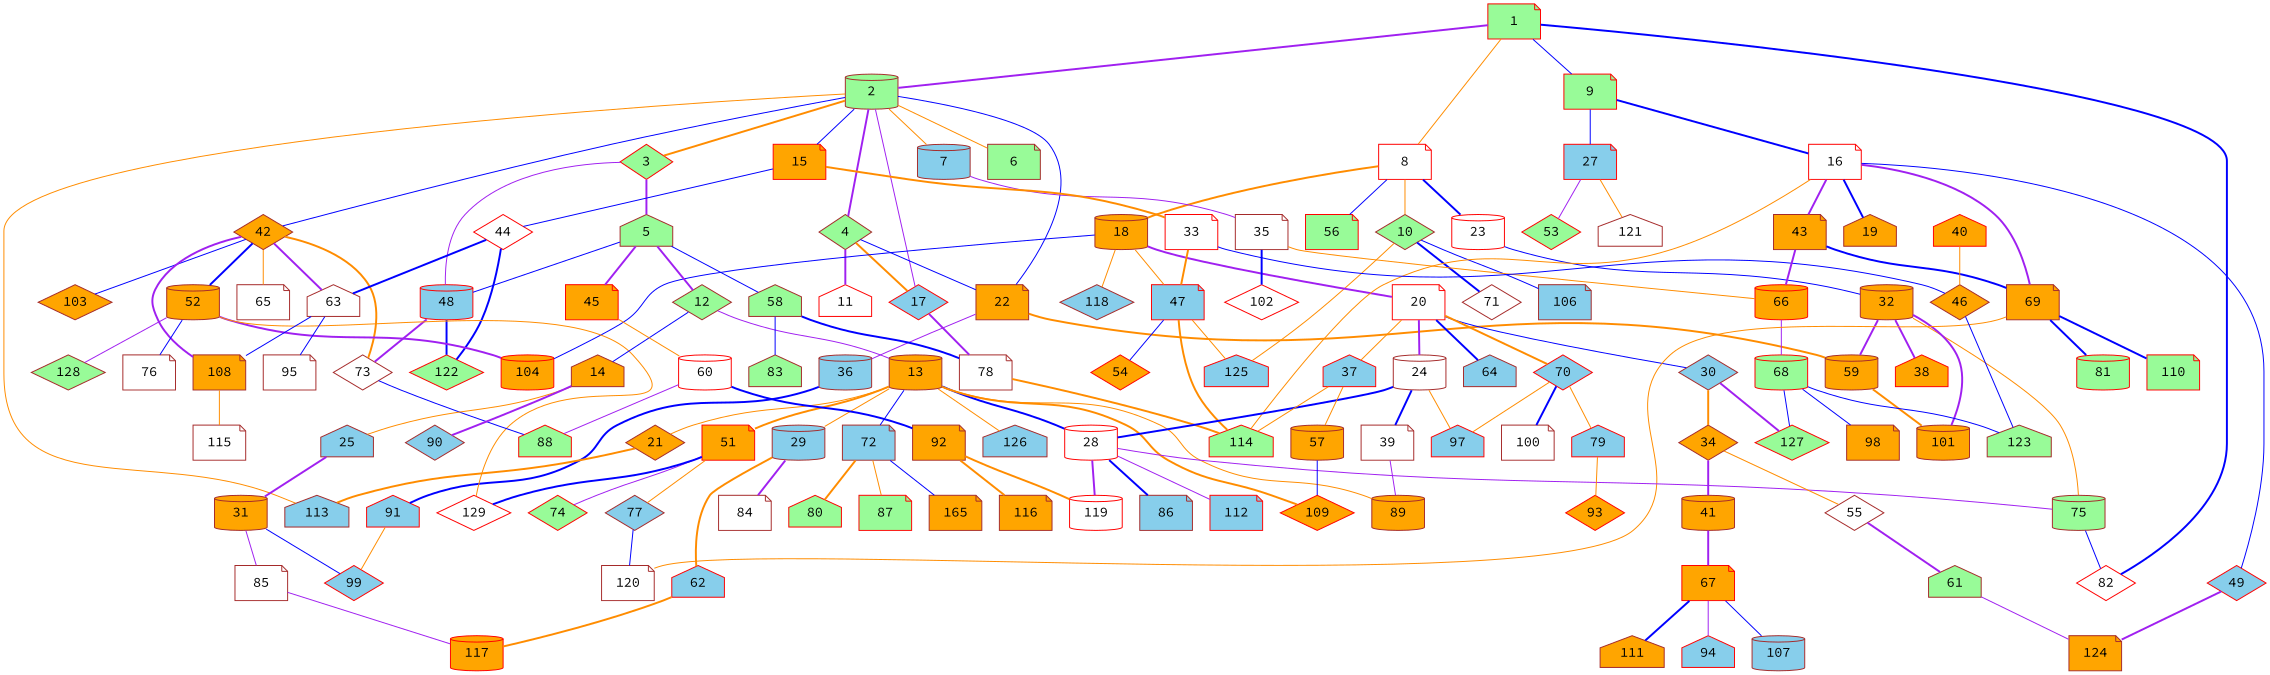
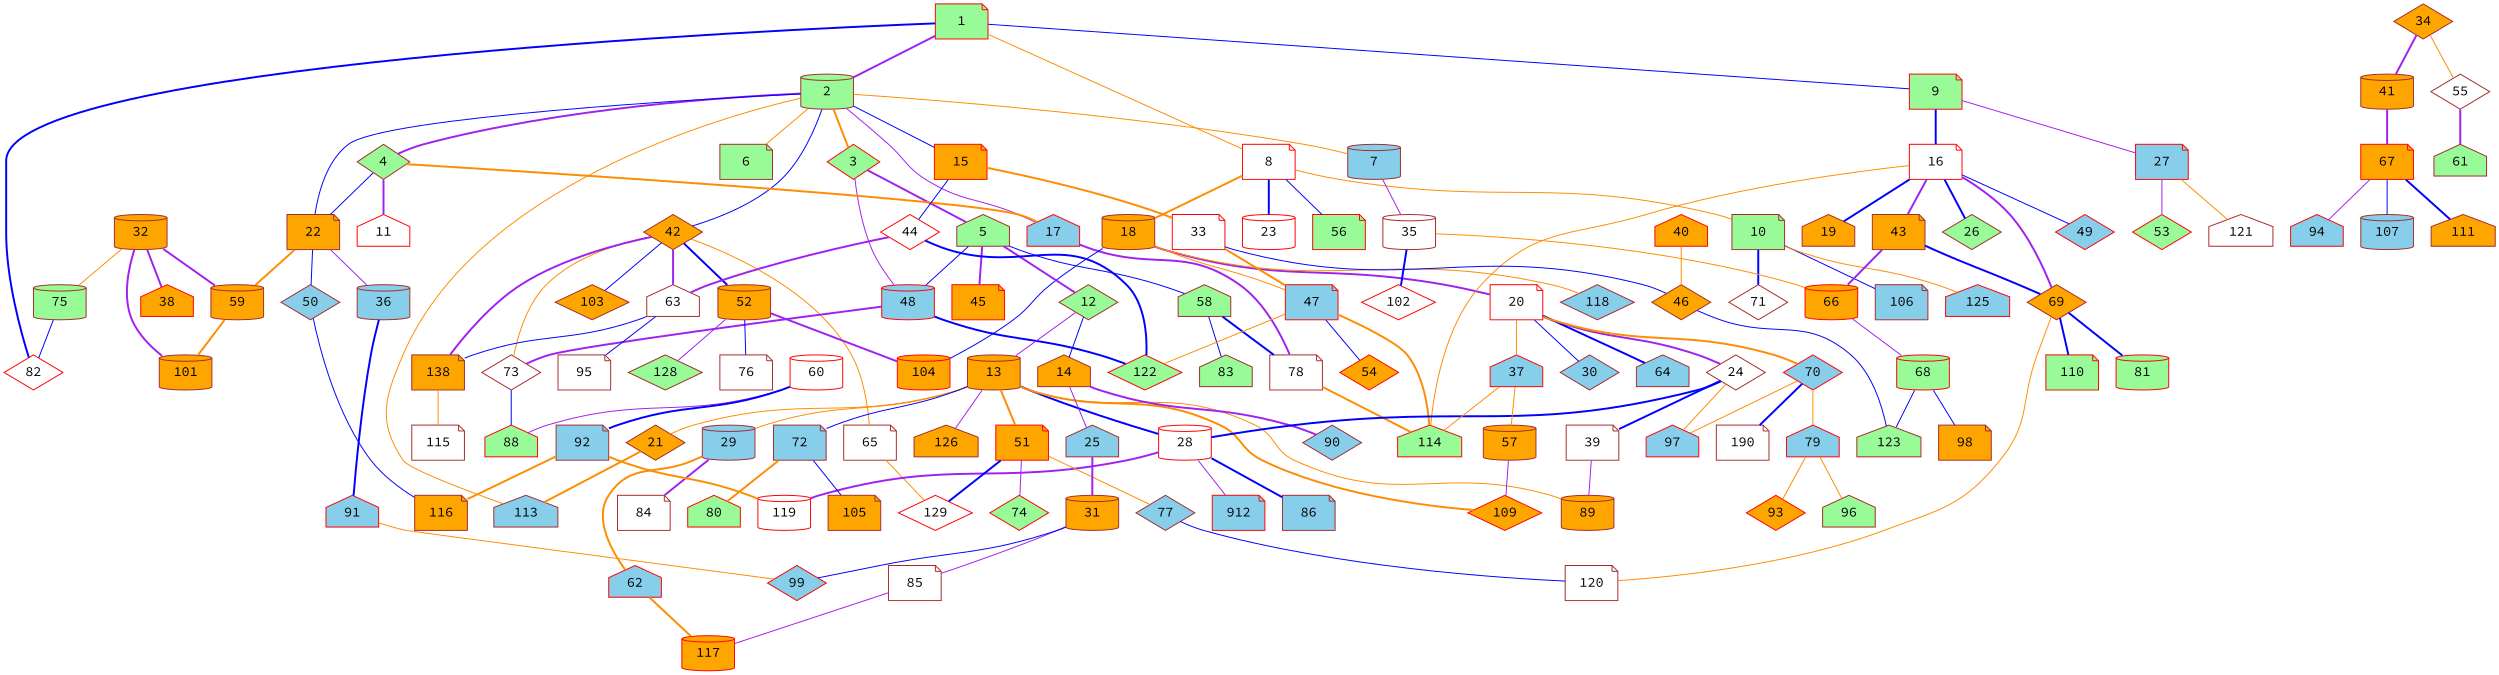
(1590, 127) -> (2049, 127)
(1262, 232) -> (1409, 232)
(1405, 232) -> (1758, 232)
none -> (1972, 232)
(420, 267) -> (788, 261)
(1682, 273) -> none
(362, 276) -> (560, 273)
none -> (310, 302)
(918, 302) -> (1053, 232)
(2033, 302) -> (2057, 302)
(563, 326) -> (908, 483)
(643, 334) -> none
(1213, 344) -> (1225, 339)
(219, 372) -> (438, 372)
(1420, 372) -> (1736, 372)
(1708, 408) -> none
(474, 410) -> (1082, 417)
(969, 410) -> (969, 409)
(939, 443) -> (582, 443)
(1015, 443) -> (946, 443)
(1528, 443) -> (1743, 443)
(1792, 443) -> none
(1317, 478) -> (1507, 478)
(1584, 482) -> none
(885, 513) -> none
(956, 513) -> (854, 513)
(1236, 513) -> (1239, 513)
none -> (1849, 513)
(2095, 653) -> none
